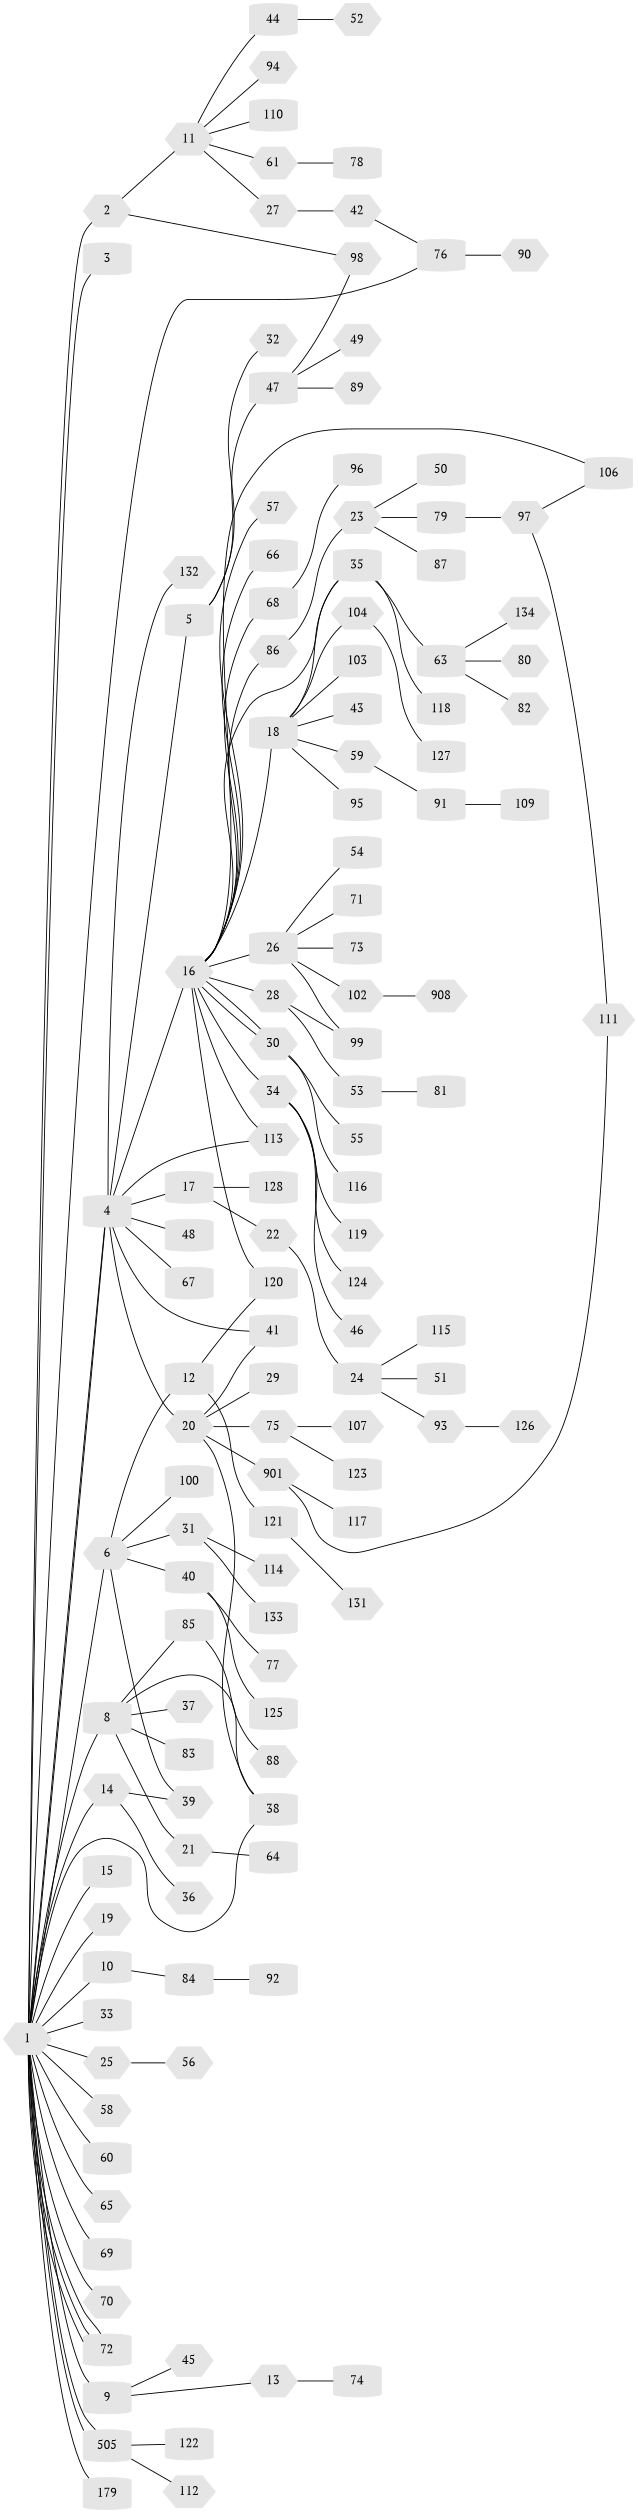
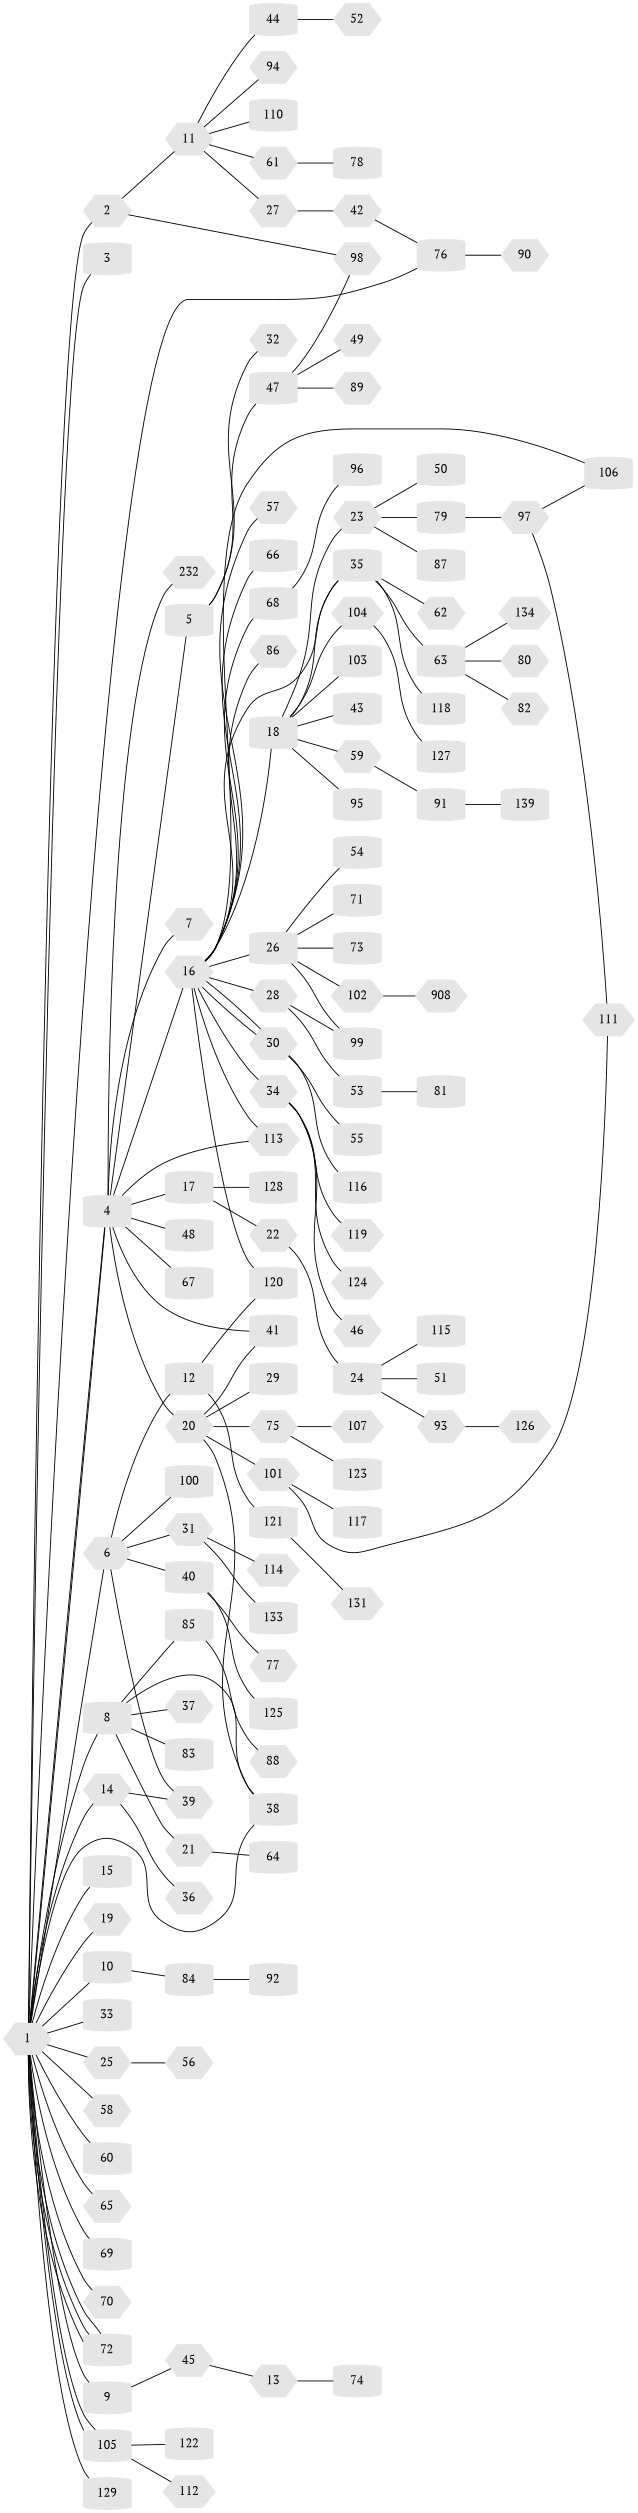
(189, 572) -> (189, 572)
(315, 584) -> (310, 621)
none -> (441, 613)
(525, 805) -> (525, 805)
none -> (189, 924)
(273, 1474) -> (273, 1474)
(191, 2389) -> (231, 2371)
(107, 2446) -> (107, 2446)
(107, 2494) -> (107, 2494)
